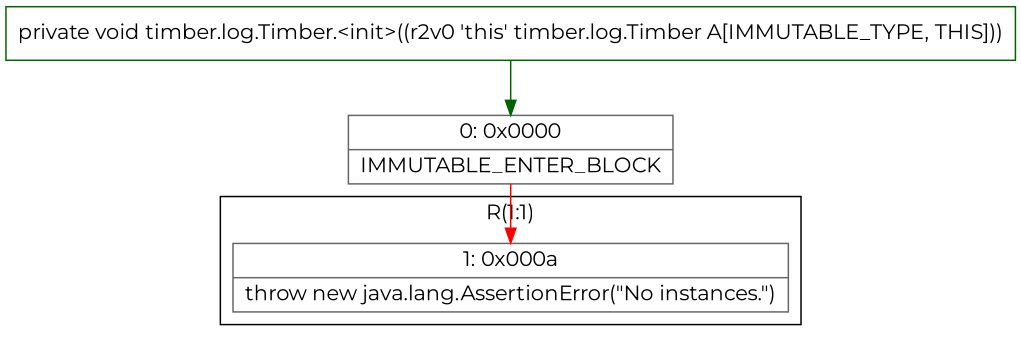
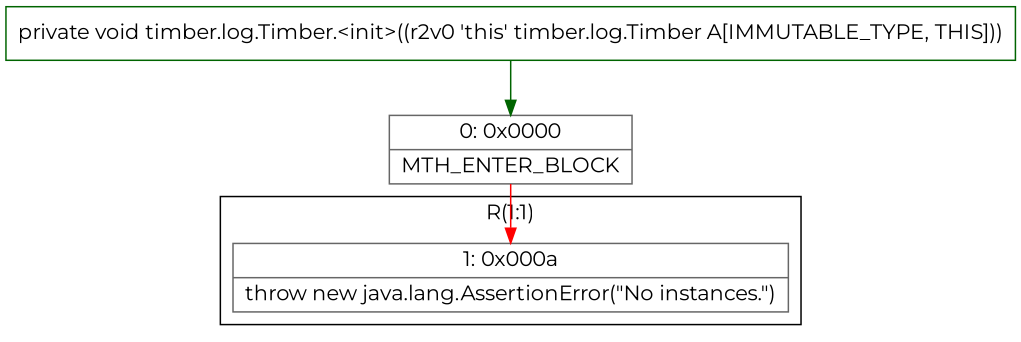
(511, 166) -> (511, 166)
